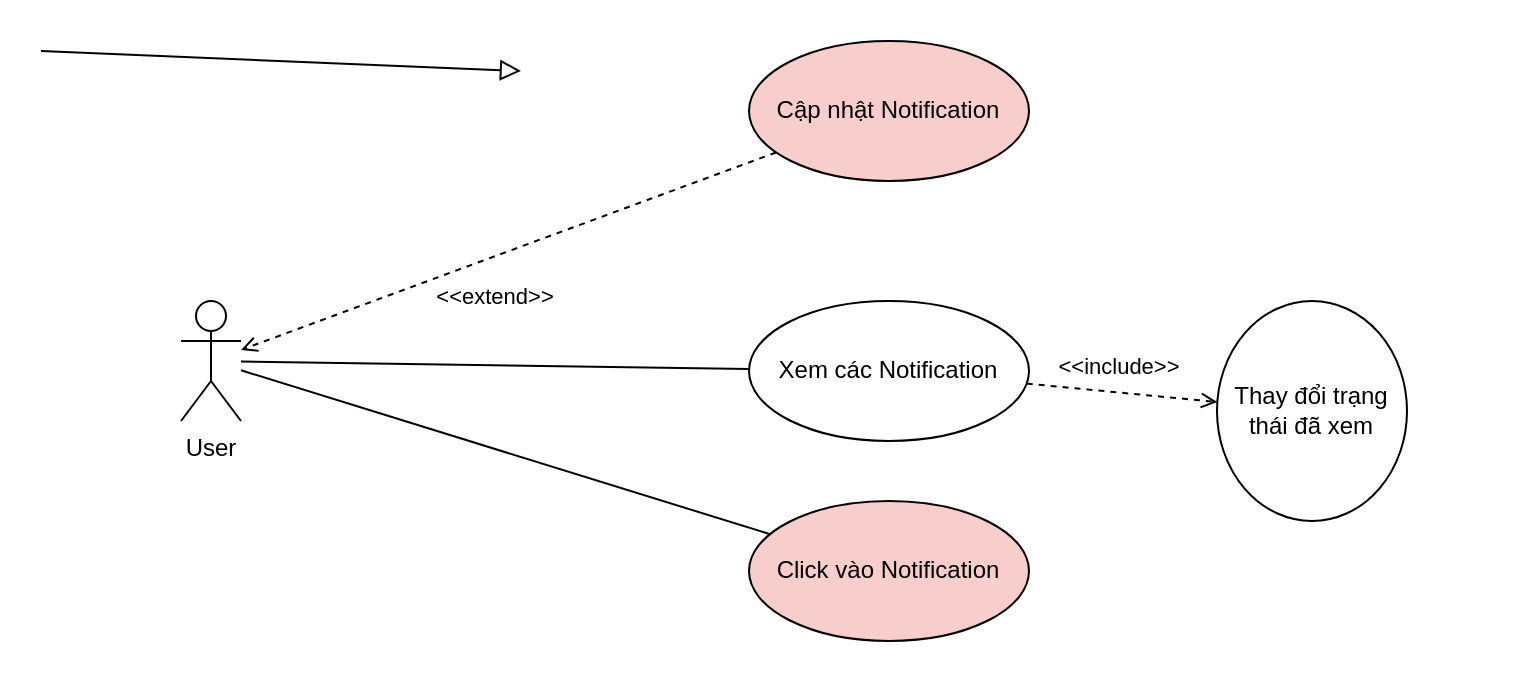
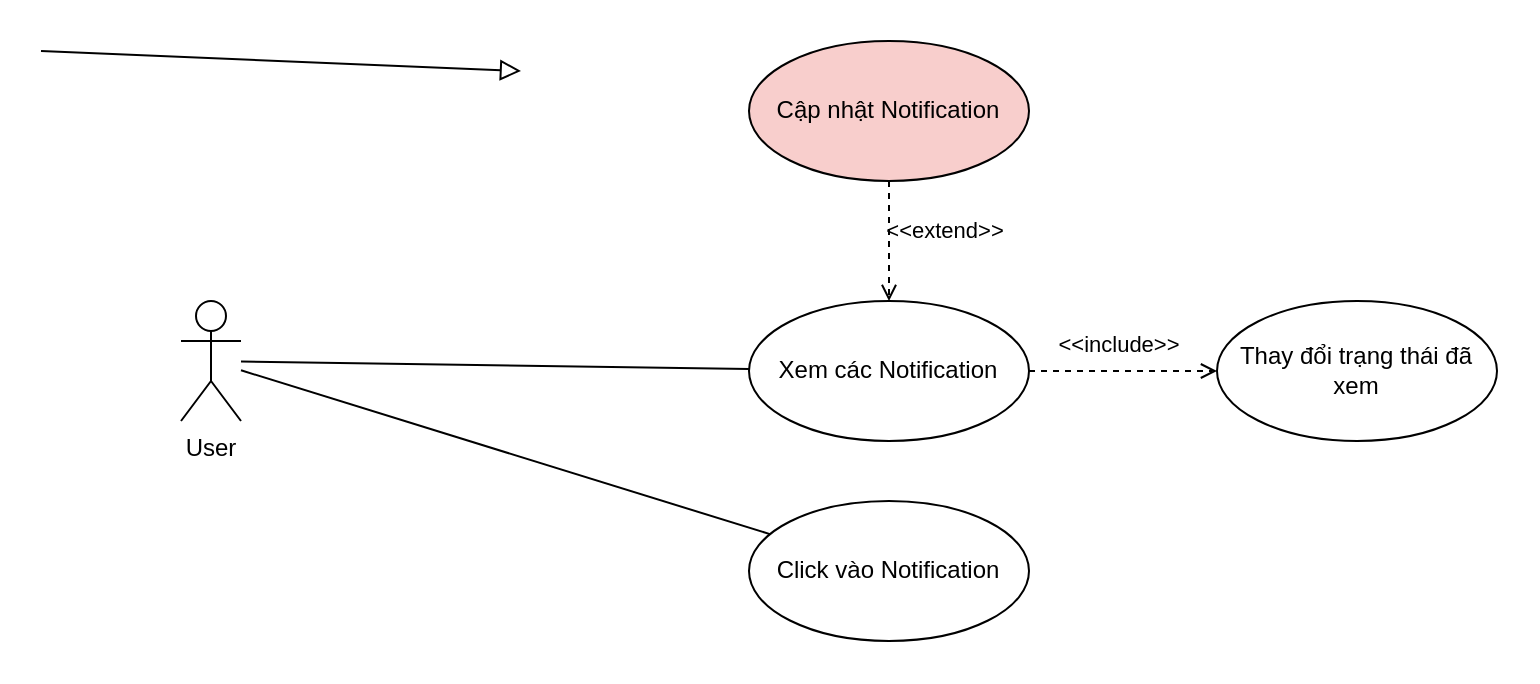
(511, 250) -> (889, 239)
(1312, 411) -> (1357, 371)
(889, 571) -> (889, 571)
